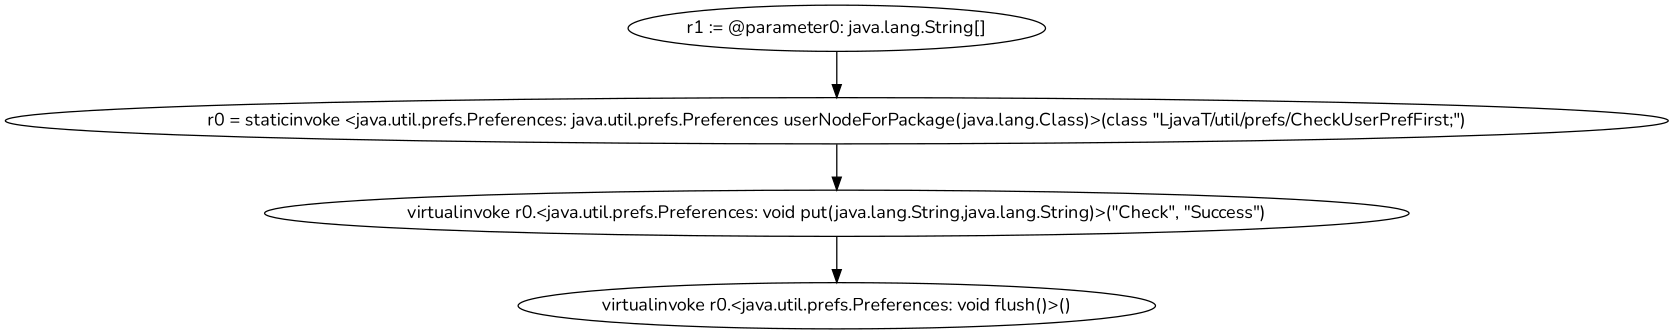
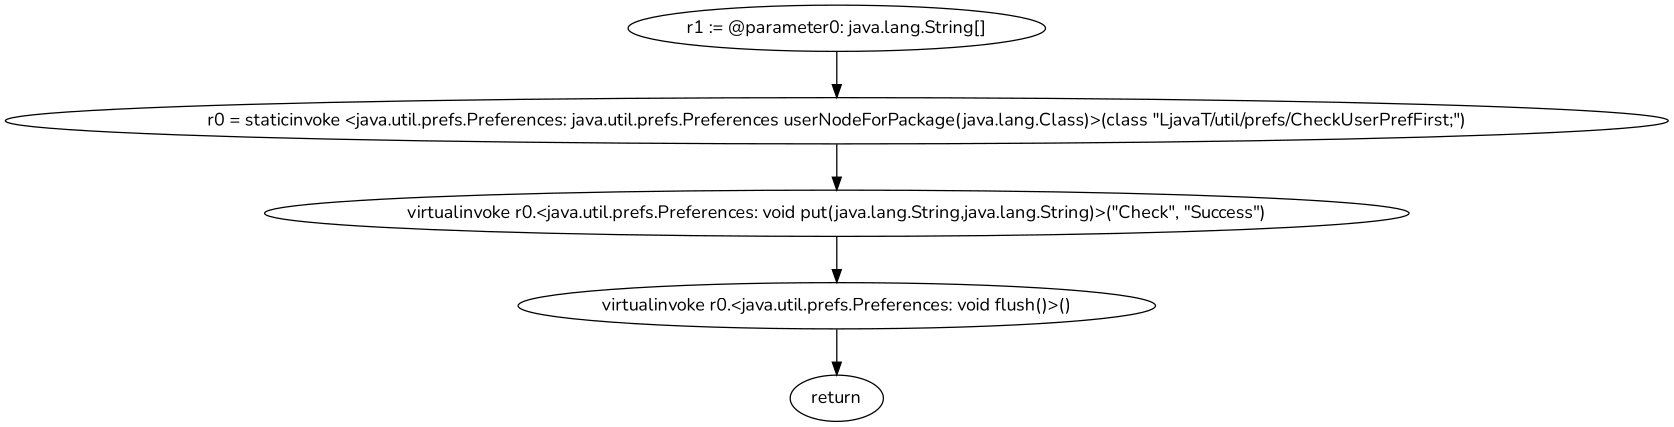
none -> (837, 398)
